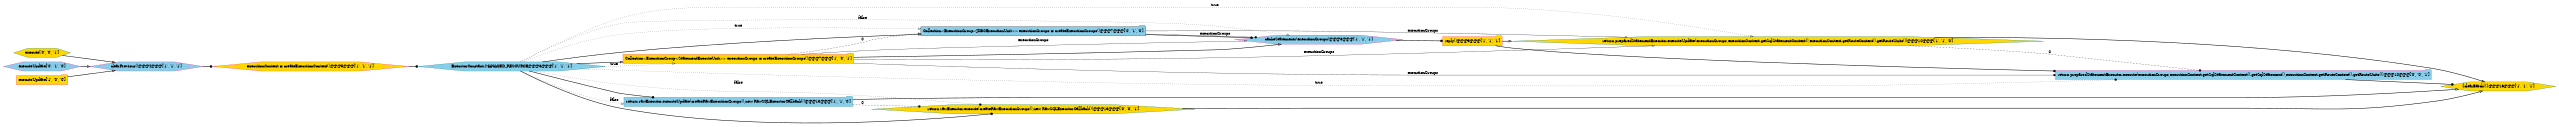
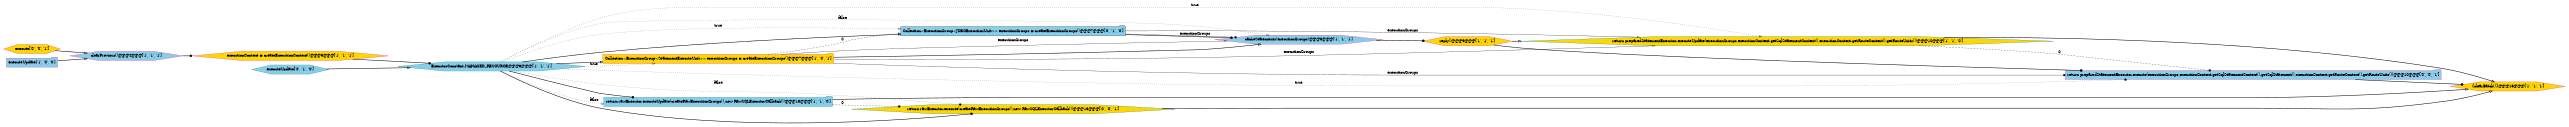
(1472, 41) -> (1467, 41)
(42, 53) -> (32, 49)
(42, 66) -> (290, 70)
(84, 66) -> (367, 68)
(42, 80) -> (32, 63)
(2498, 86) -> (2508, 86)
